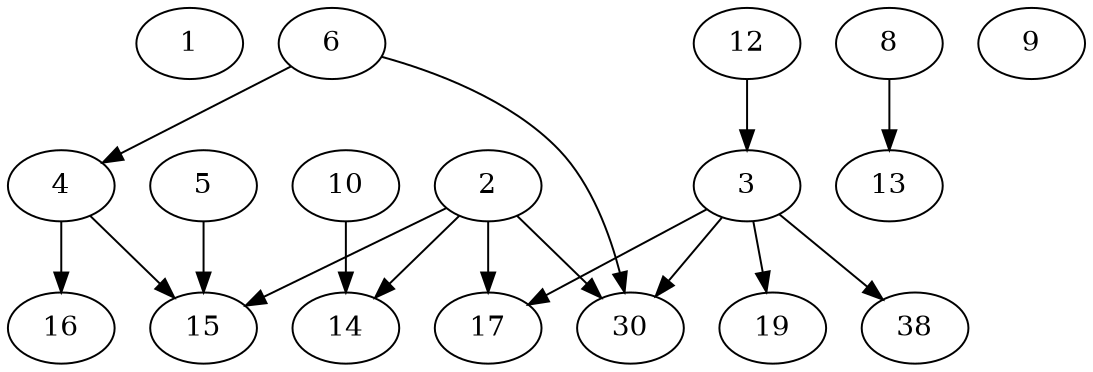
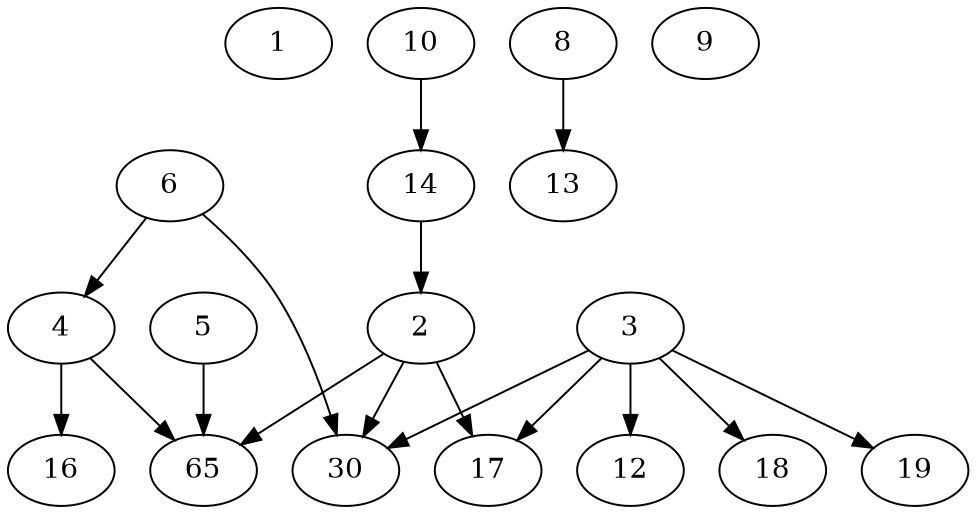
(747, 105) -> (630, 390)
(424, 250) -> (421, 247)
(204, 328) -> (204, 470)
(915, 328) -> (773, 470)
